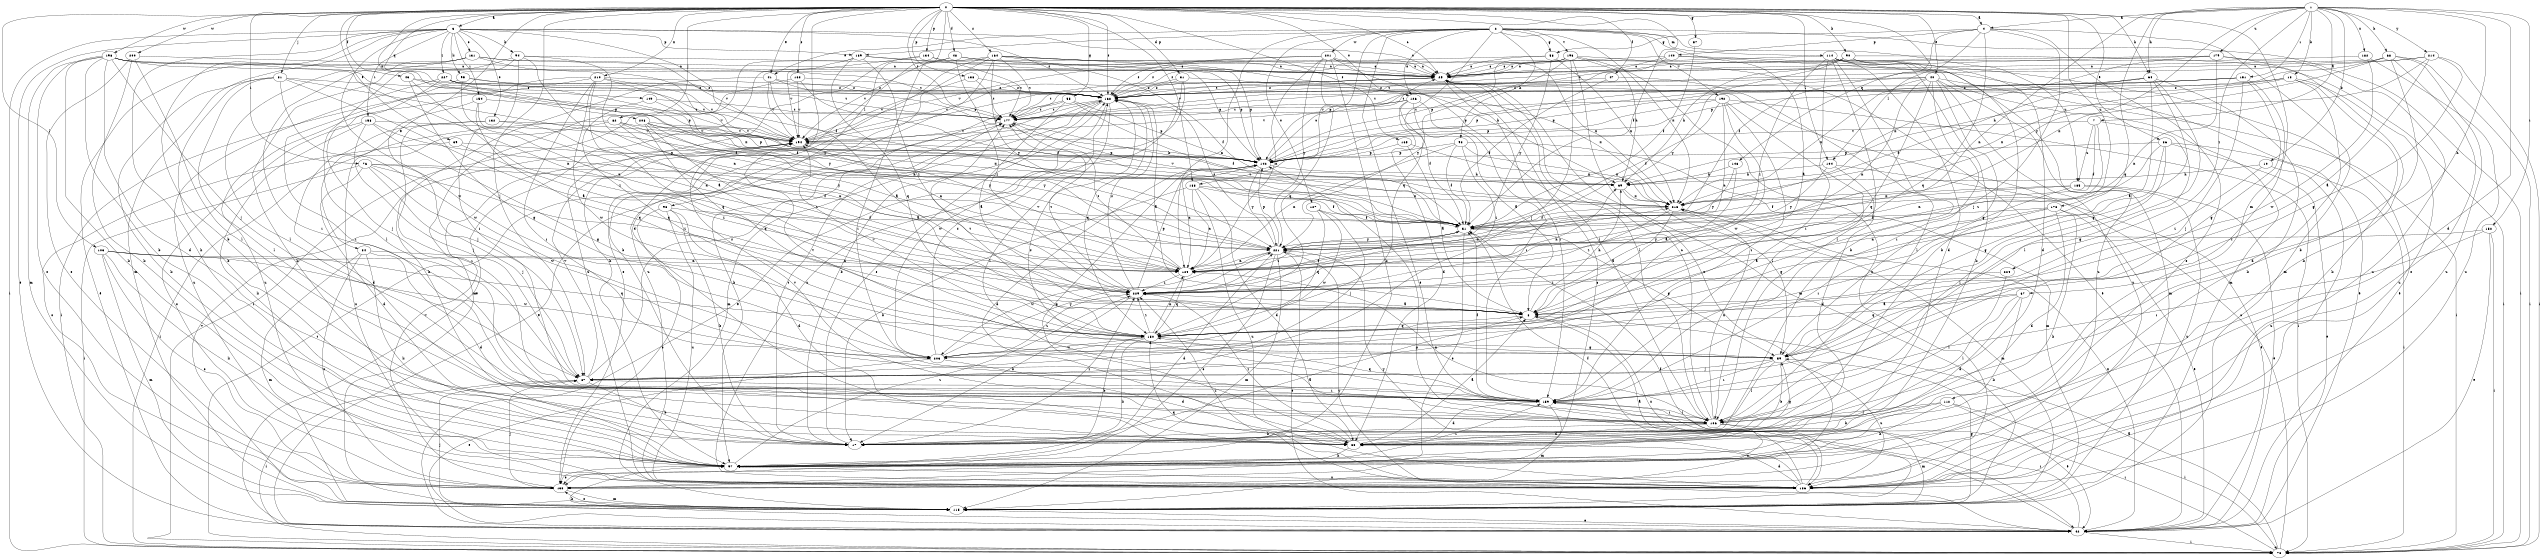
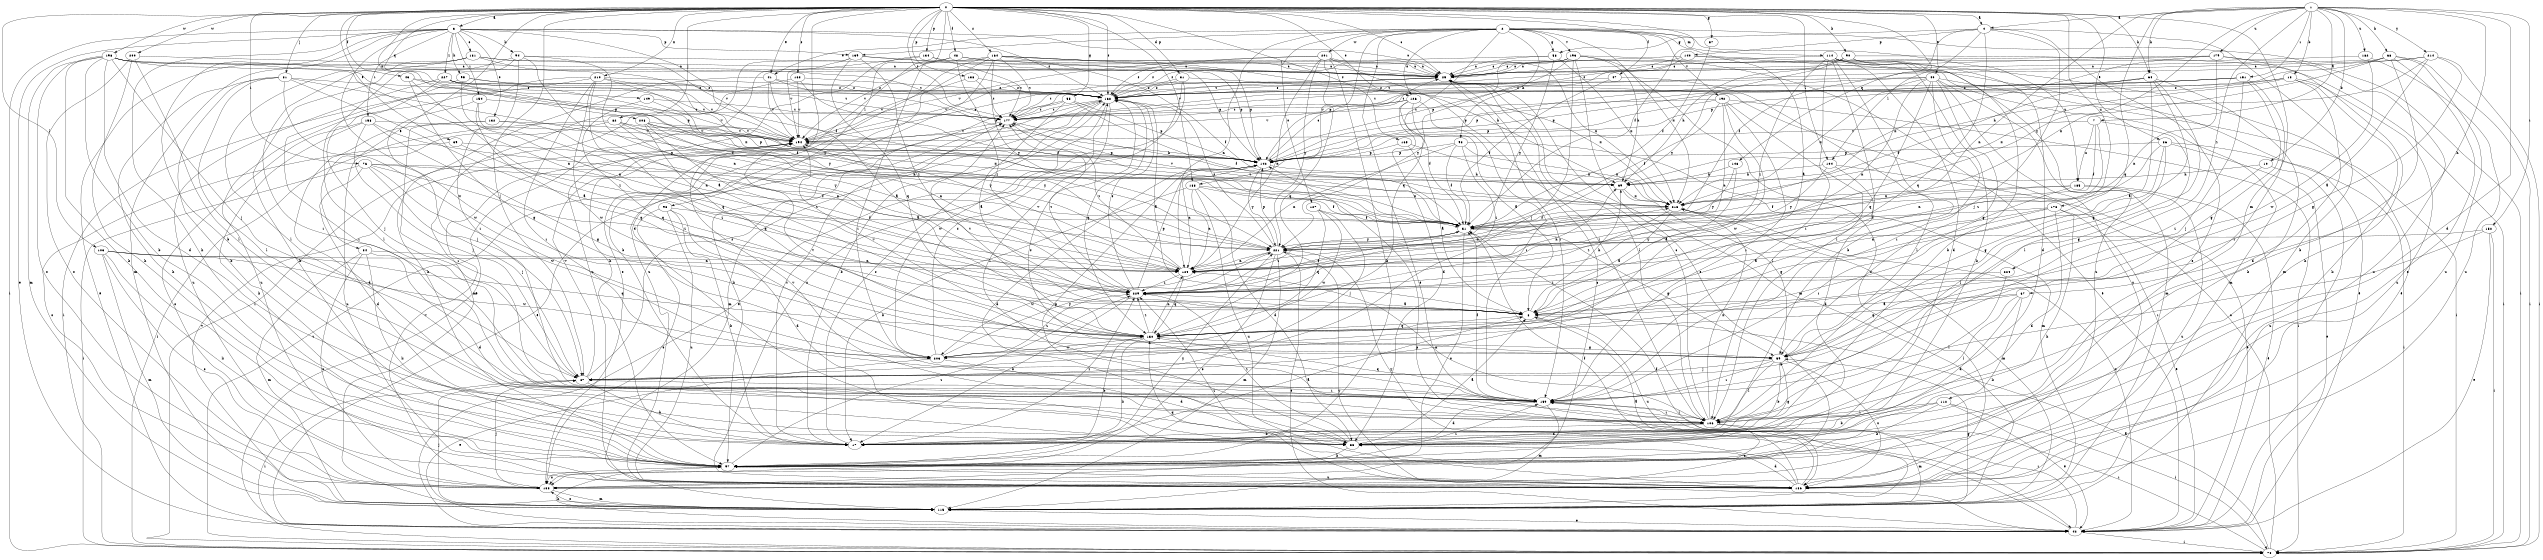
(1184, 358) -> (1183, 358)
